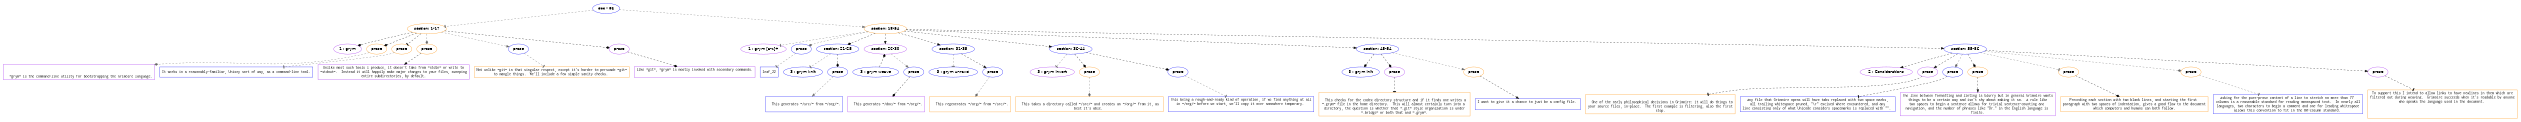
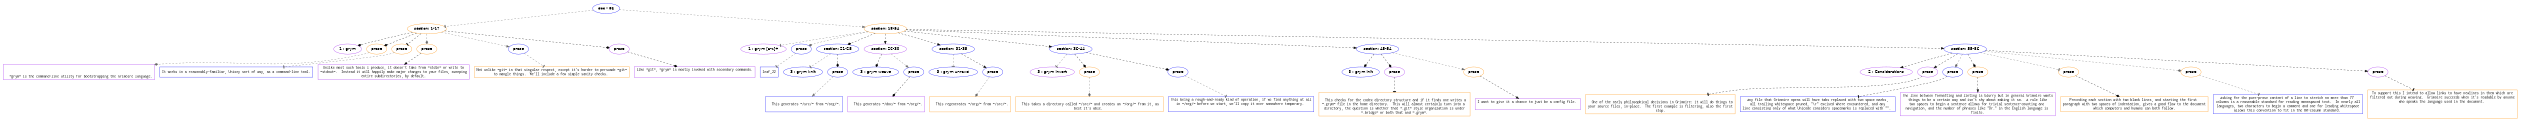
(882, 62) -> (879, 59)
(1528, 104) -> (1528, 104)
